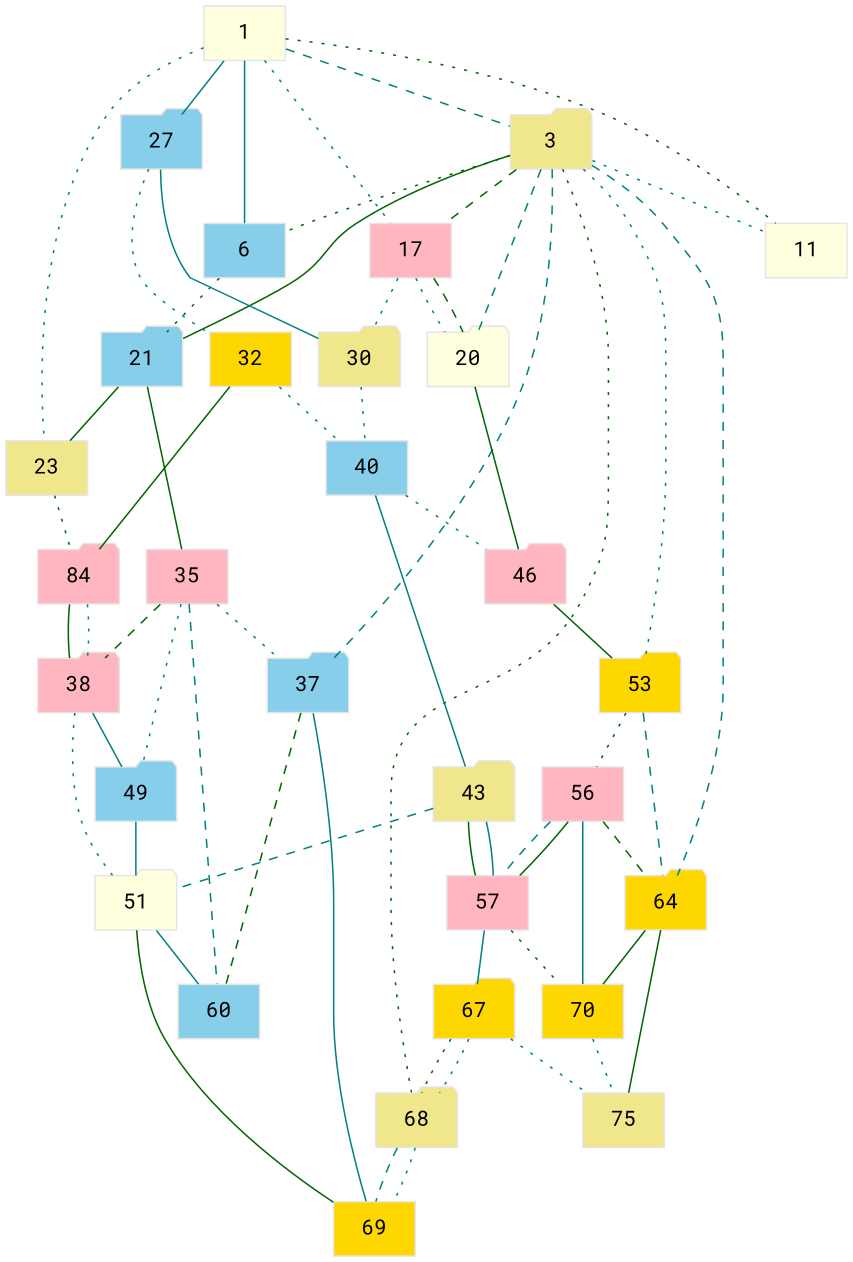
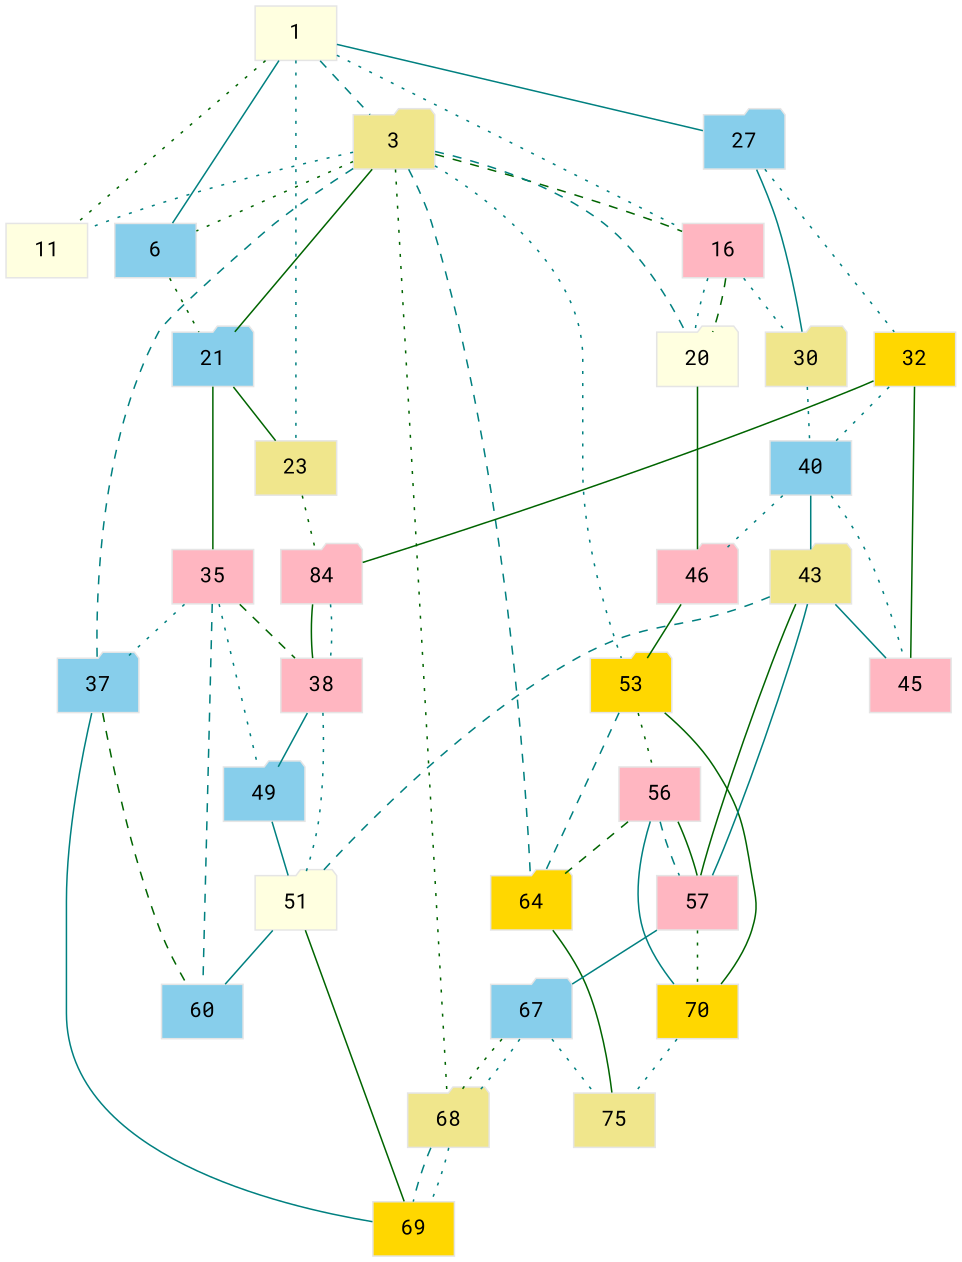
(411, 251) -> (723, 251)
(79, 685) -> (322, 685)
none -> (910, 685)
(624, 957) -> (746, 840)
(474, 1012) -> (531, 1012)
